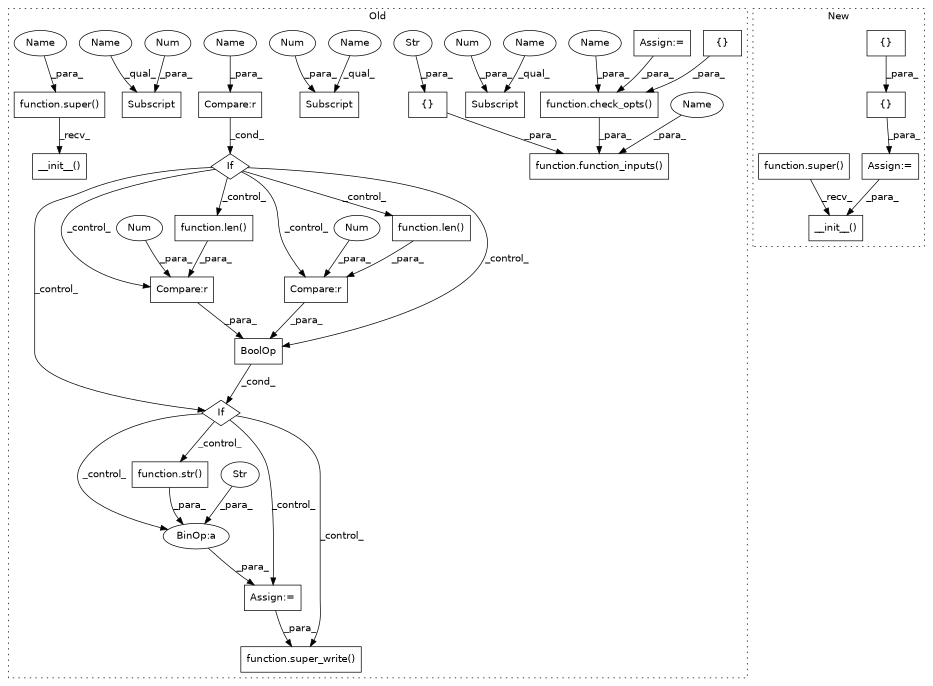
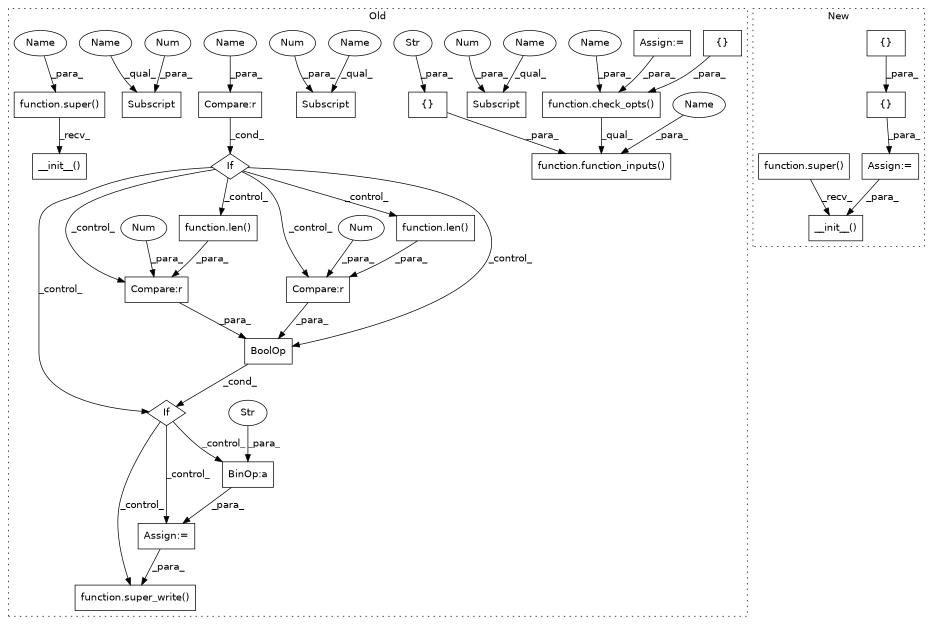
(616, 136) -> (617, 136)
(170, 475) -> none
(196, 536) -> (248, 475)
